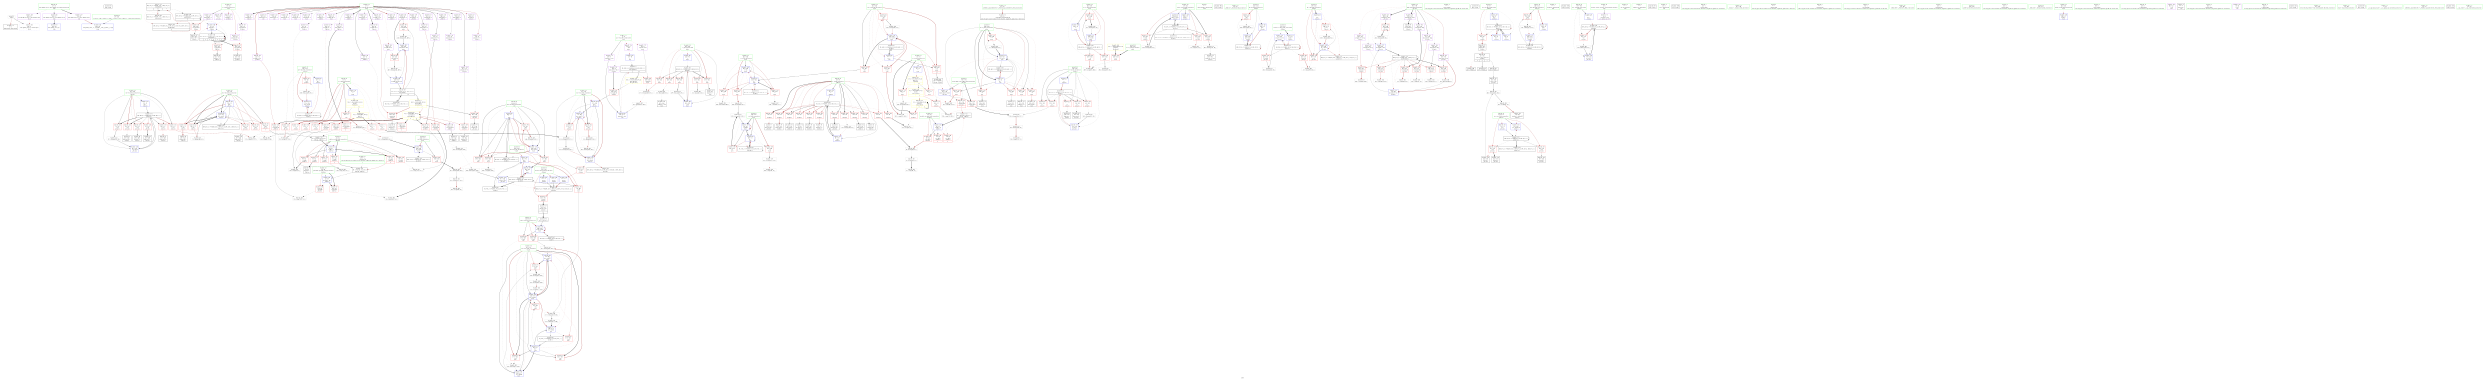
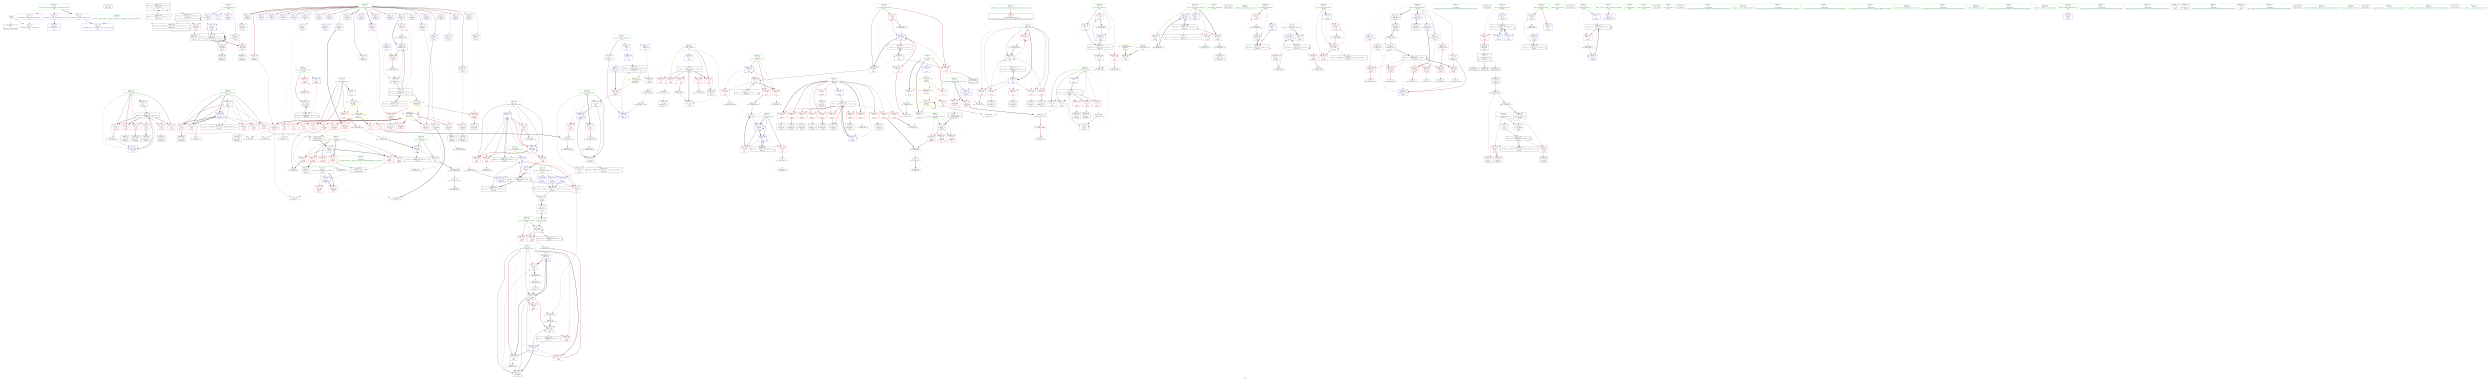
(810, 109) -> (839, 115)
